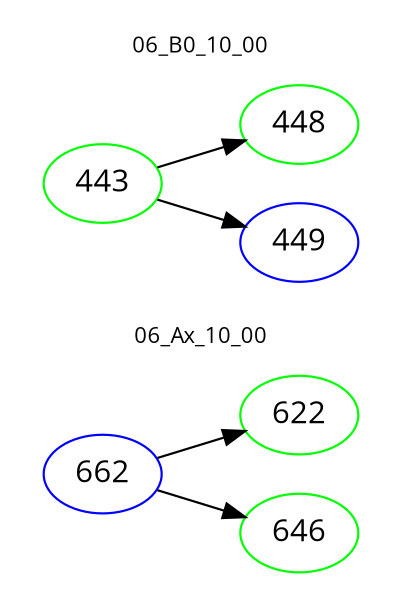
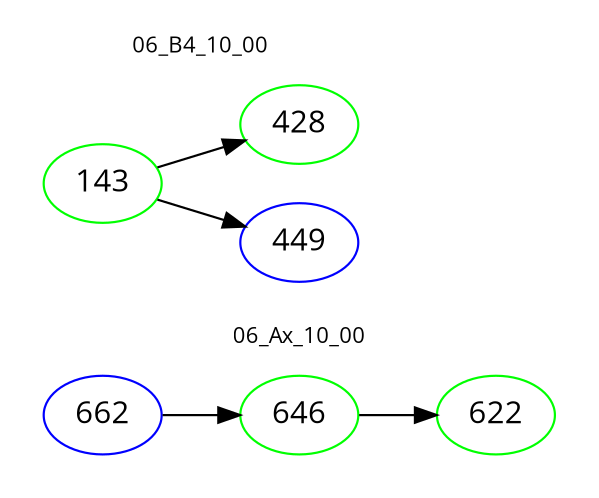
(201, 47) -> (201, 47)
(299, 125) -> (299, 125)
(103, 184) -> (103, 184)
(191, 448) -> (387, 415)
